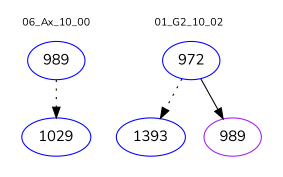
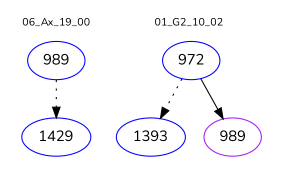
(56, 23) -> (56, 23)
(56, 137) -> (56, 137)
